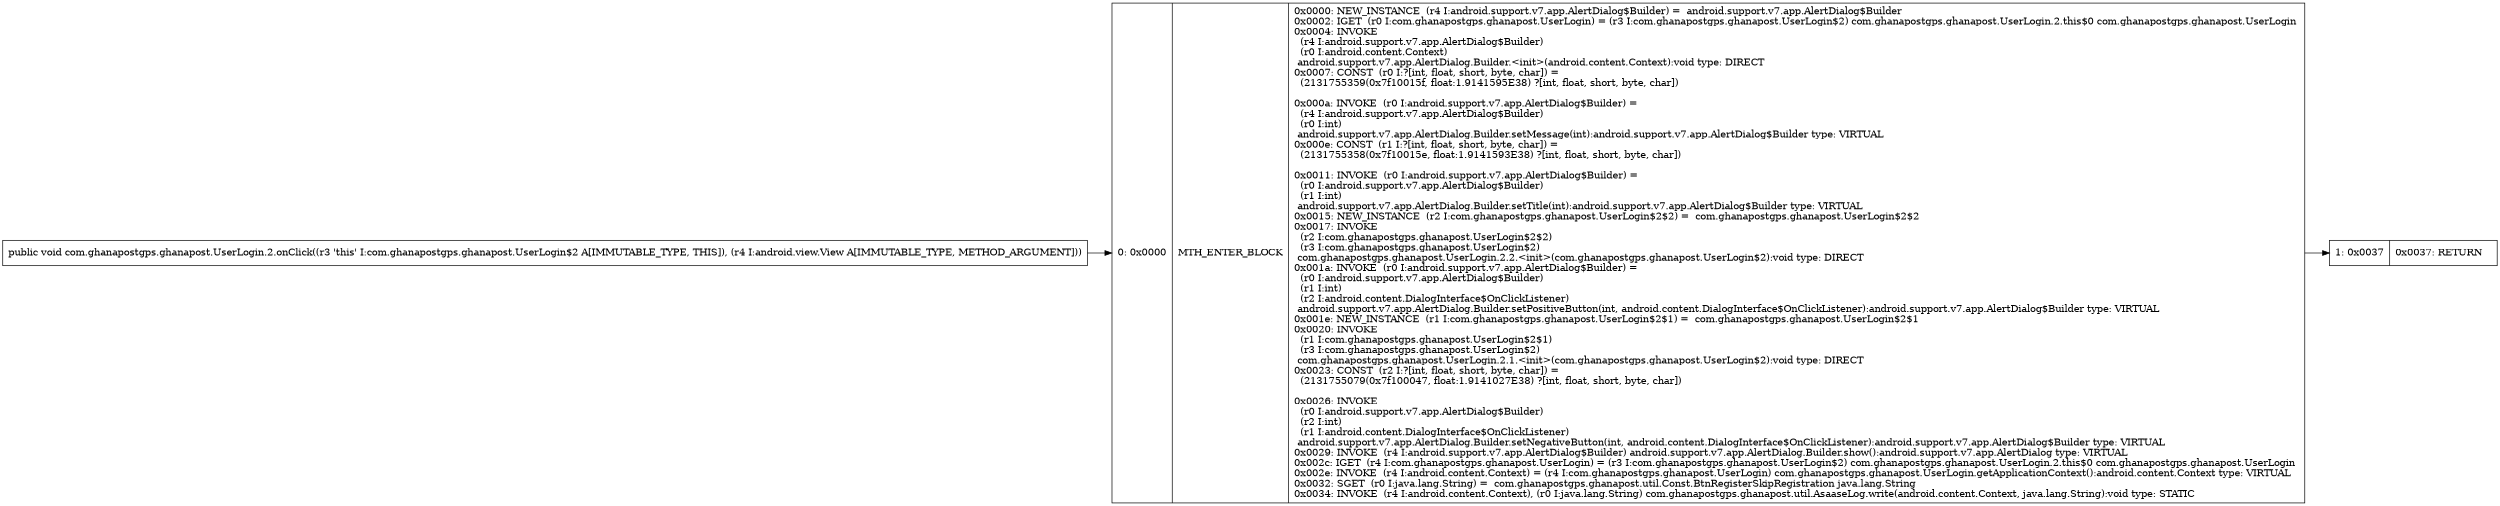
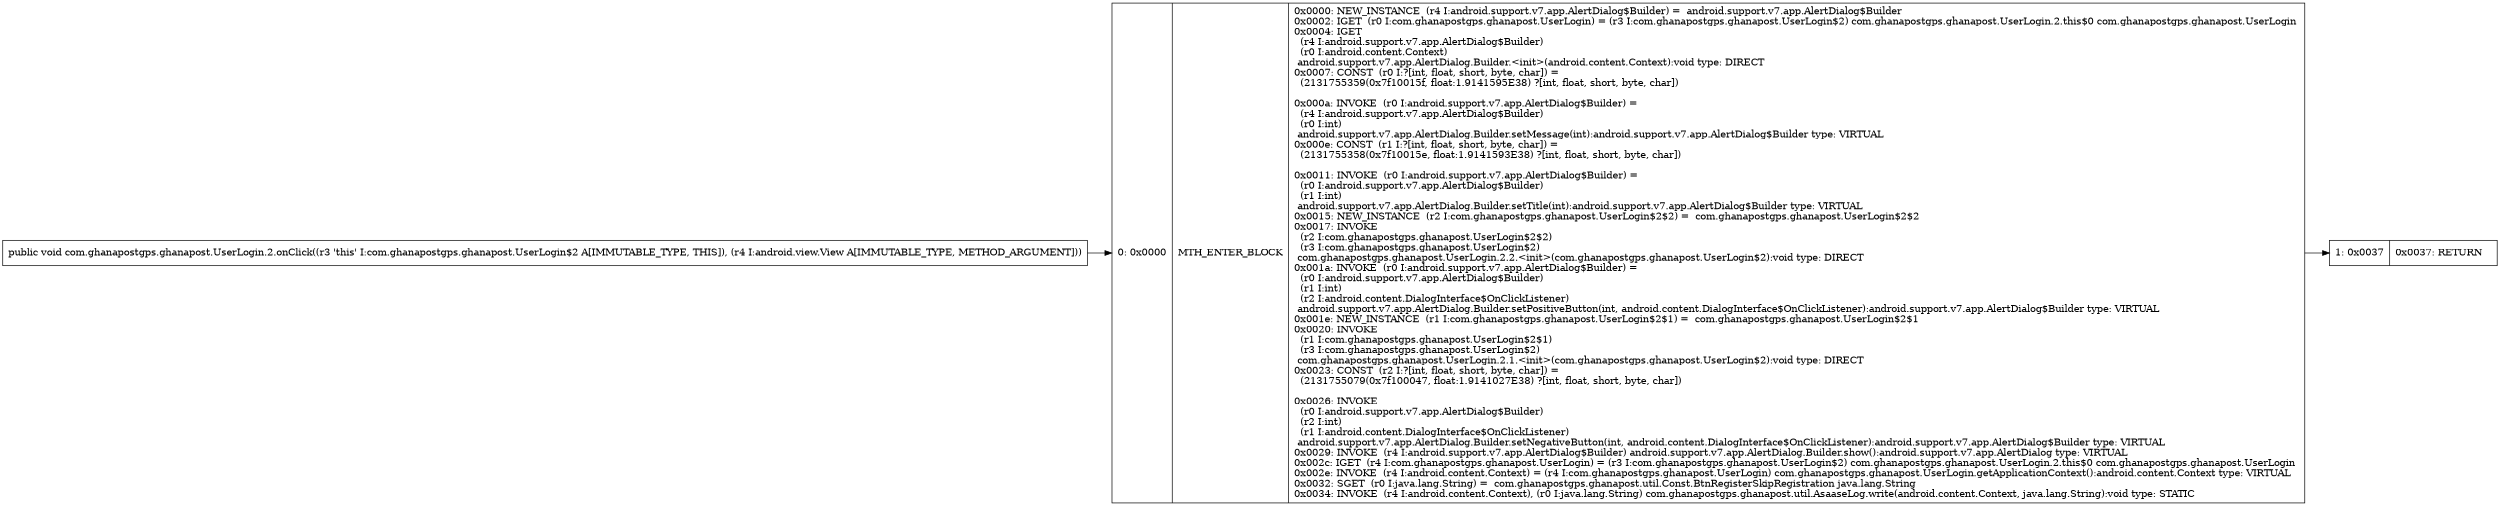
(1339, 32) -> (1331, 32)
